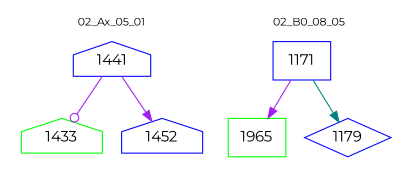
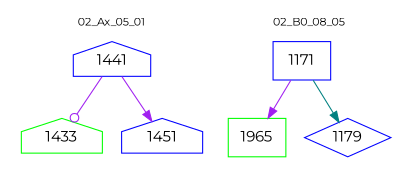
(162, 138) -> (162, 138)
